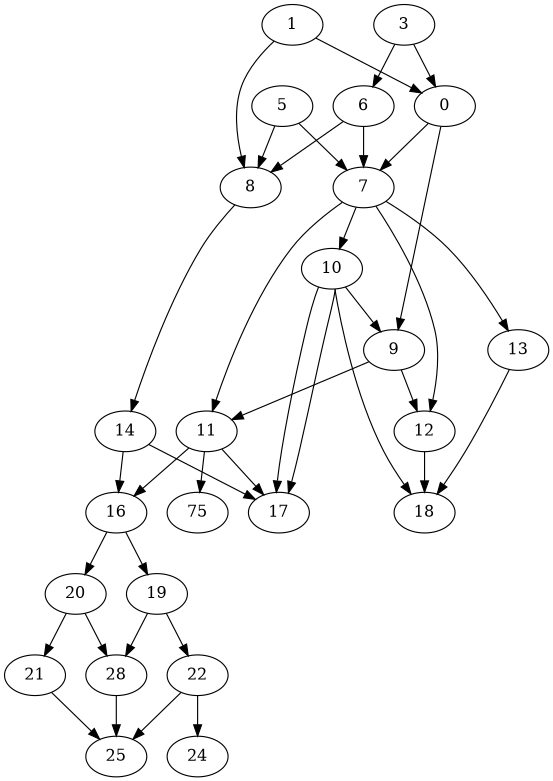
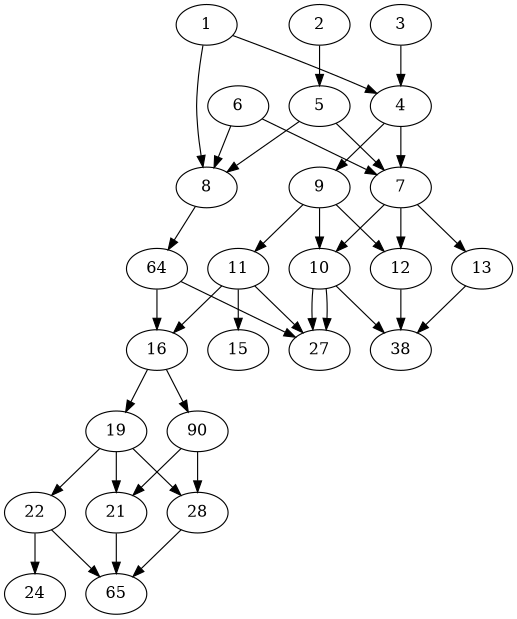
none -> (320, 25)
(387, 60) -> none
(445, 106) -> (401, 106)
(264, 291) -> none
(360, 305) -> (320, 223)
(125, 431) -> (157, 269)
none -> (116, 466)
(198, 513) -> (238, 350)
(279, 513) -> (320, 350)
(425, 513) -> (401, 350)
(76, 594) -> (198, 431)
(116, 757) -> (116, 594)
